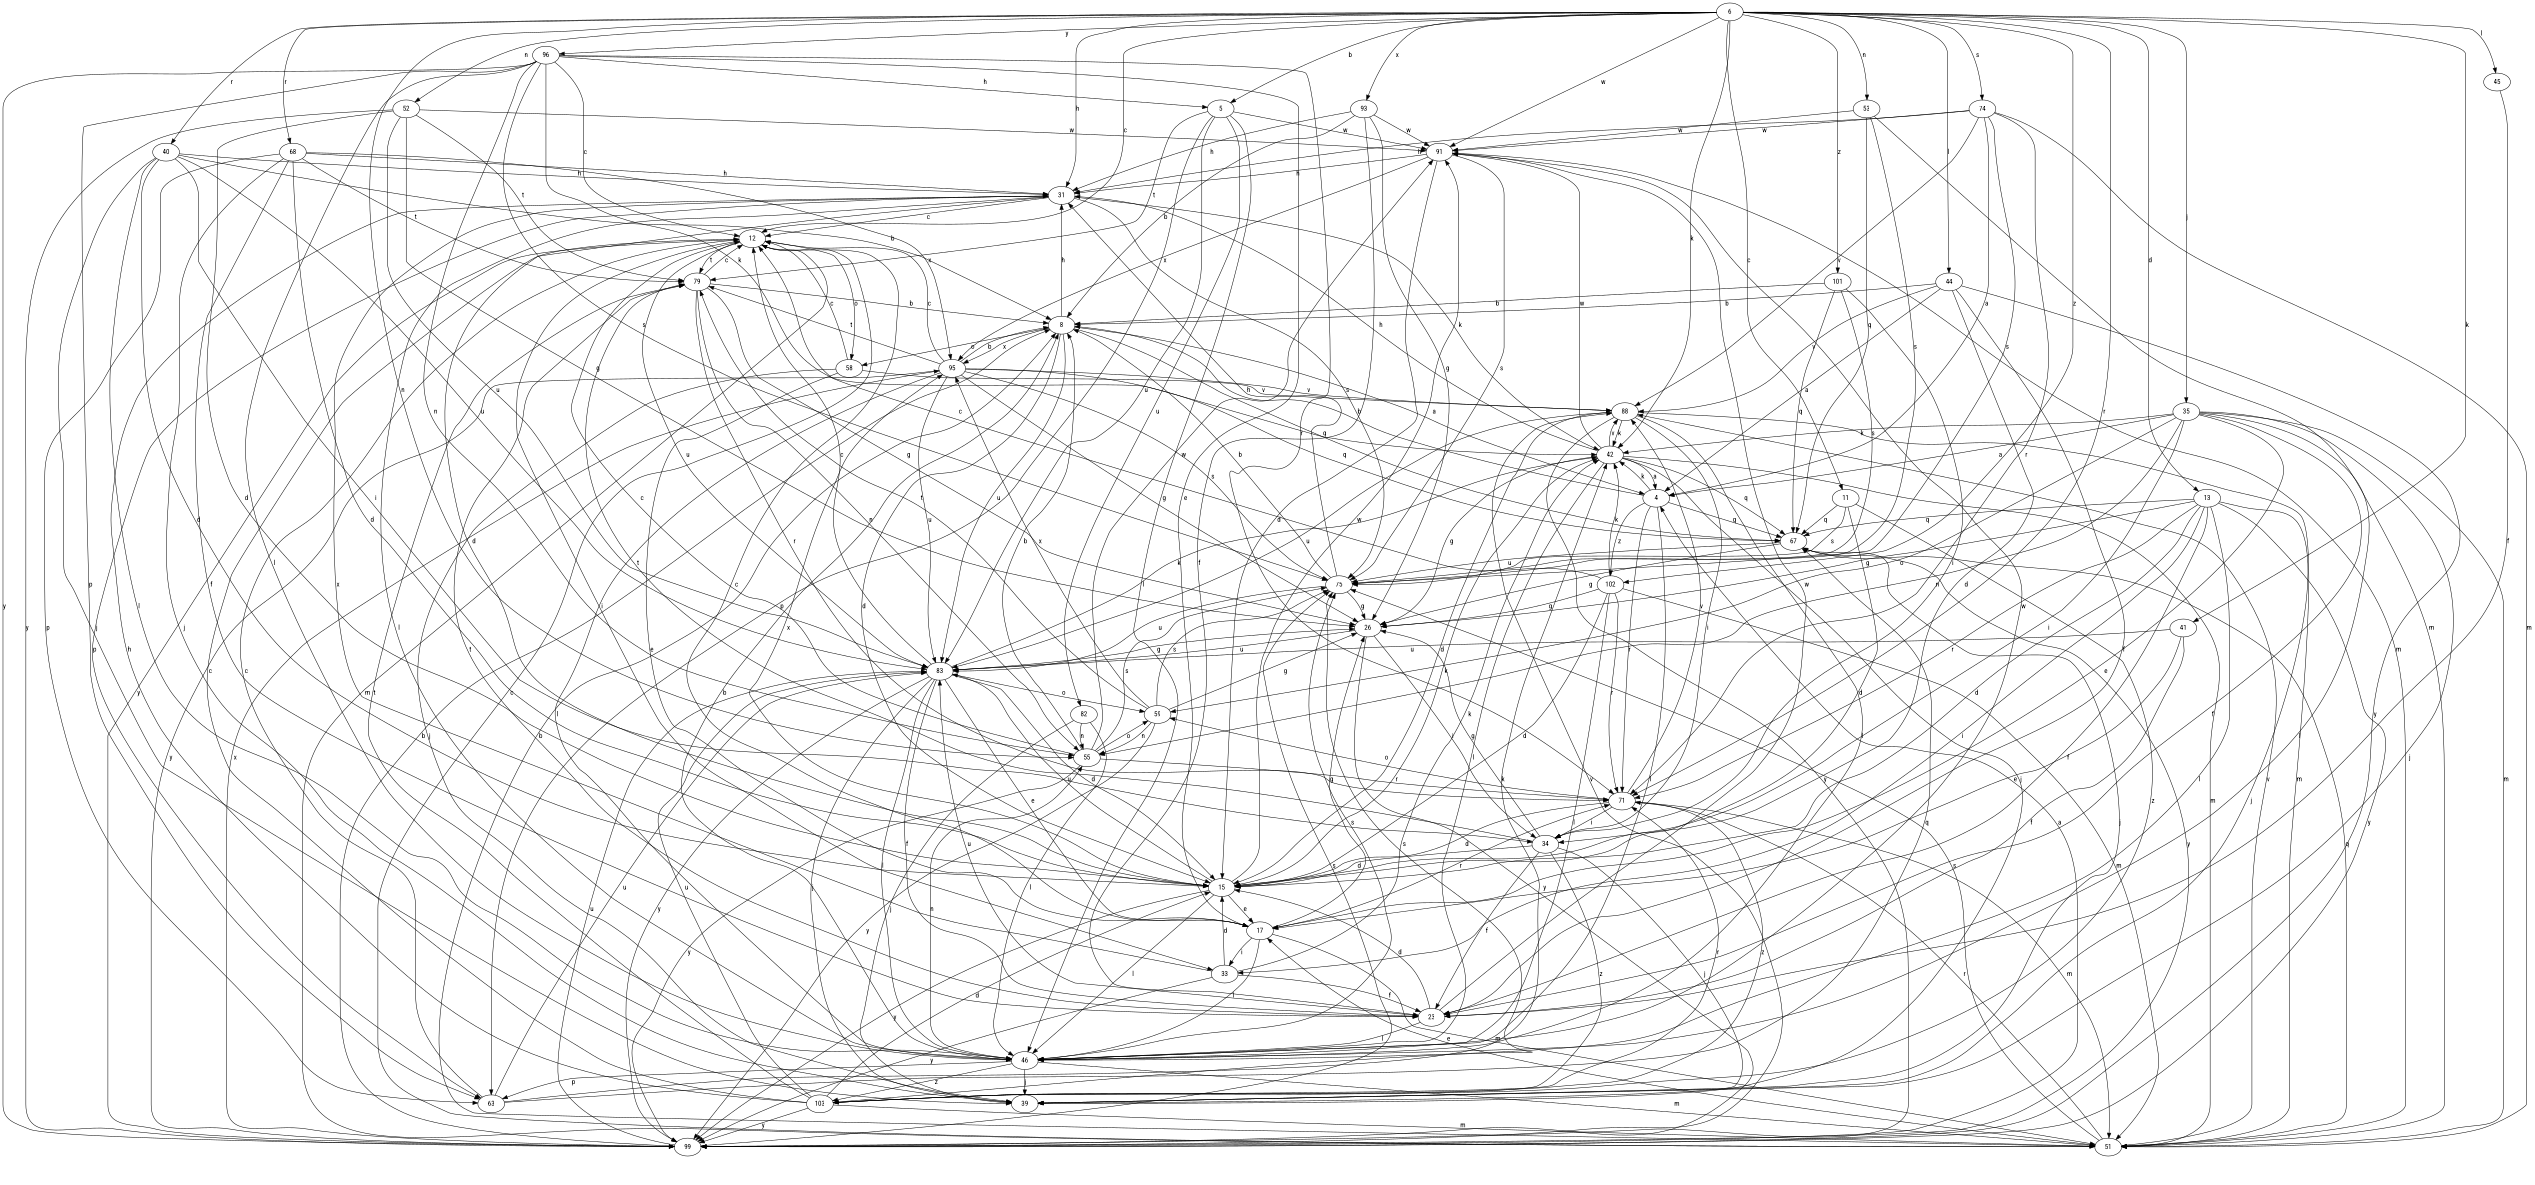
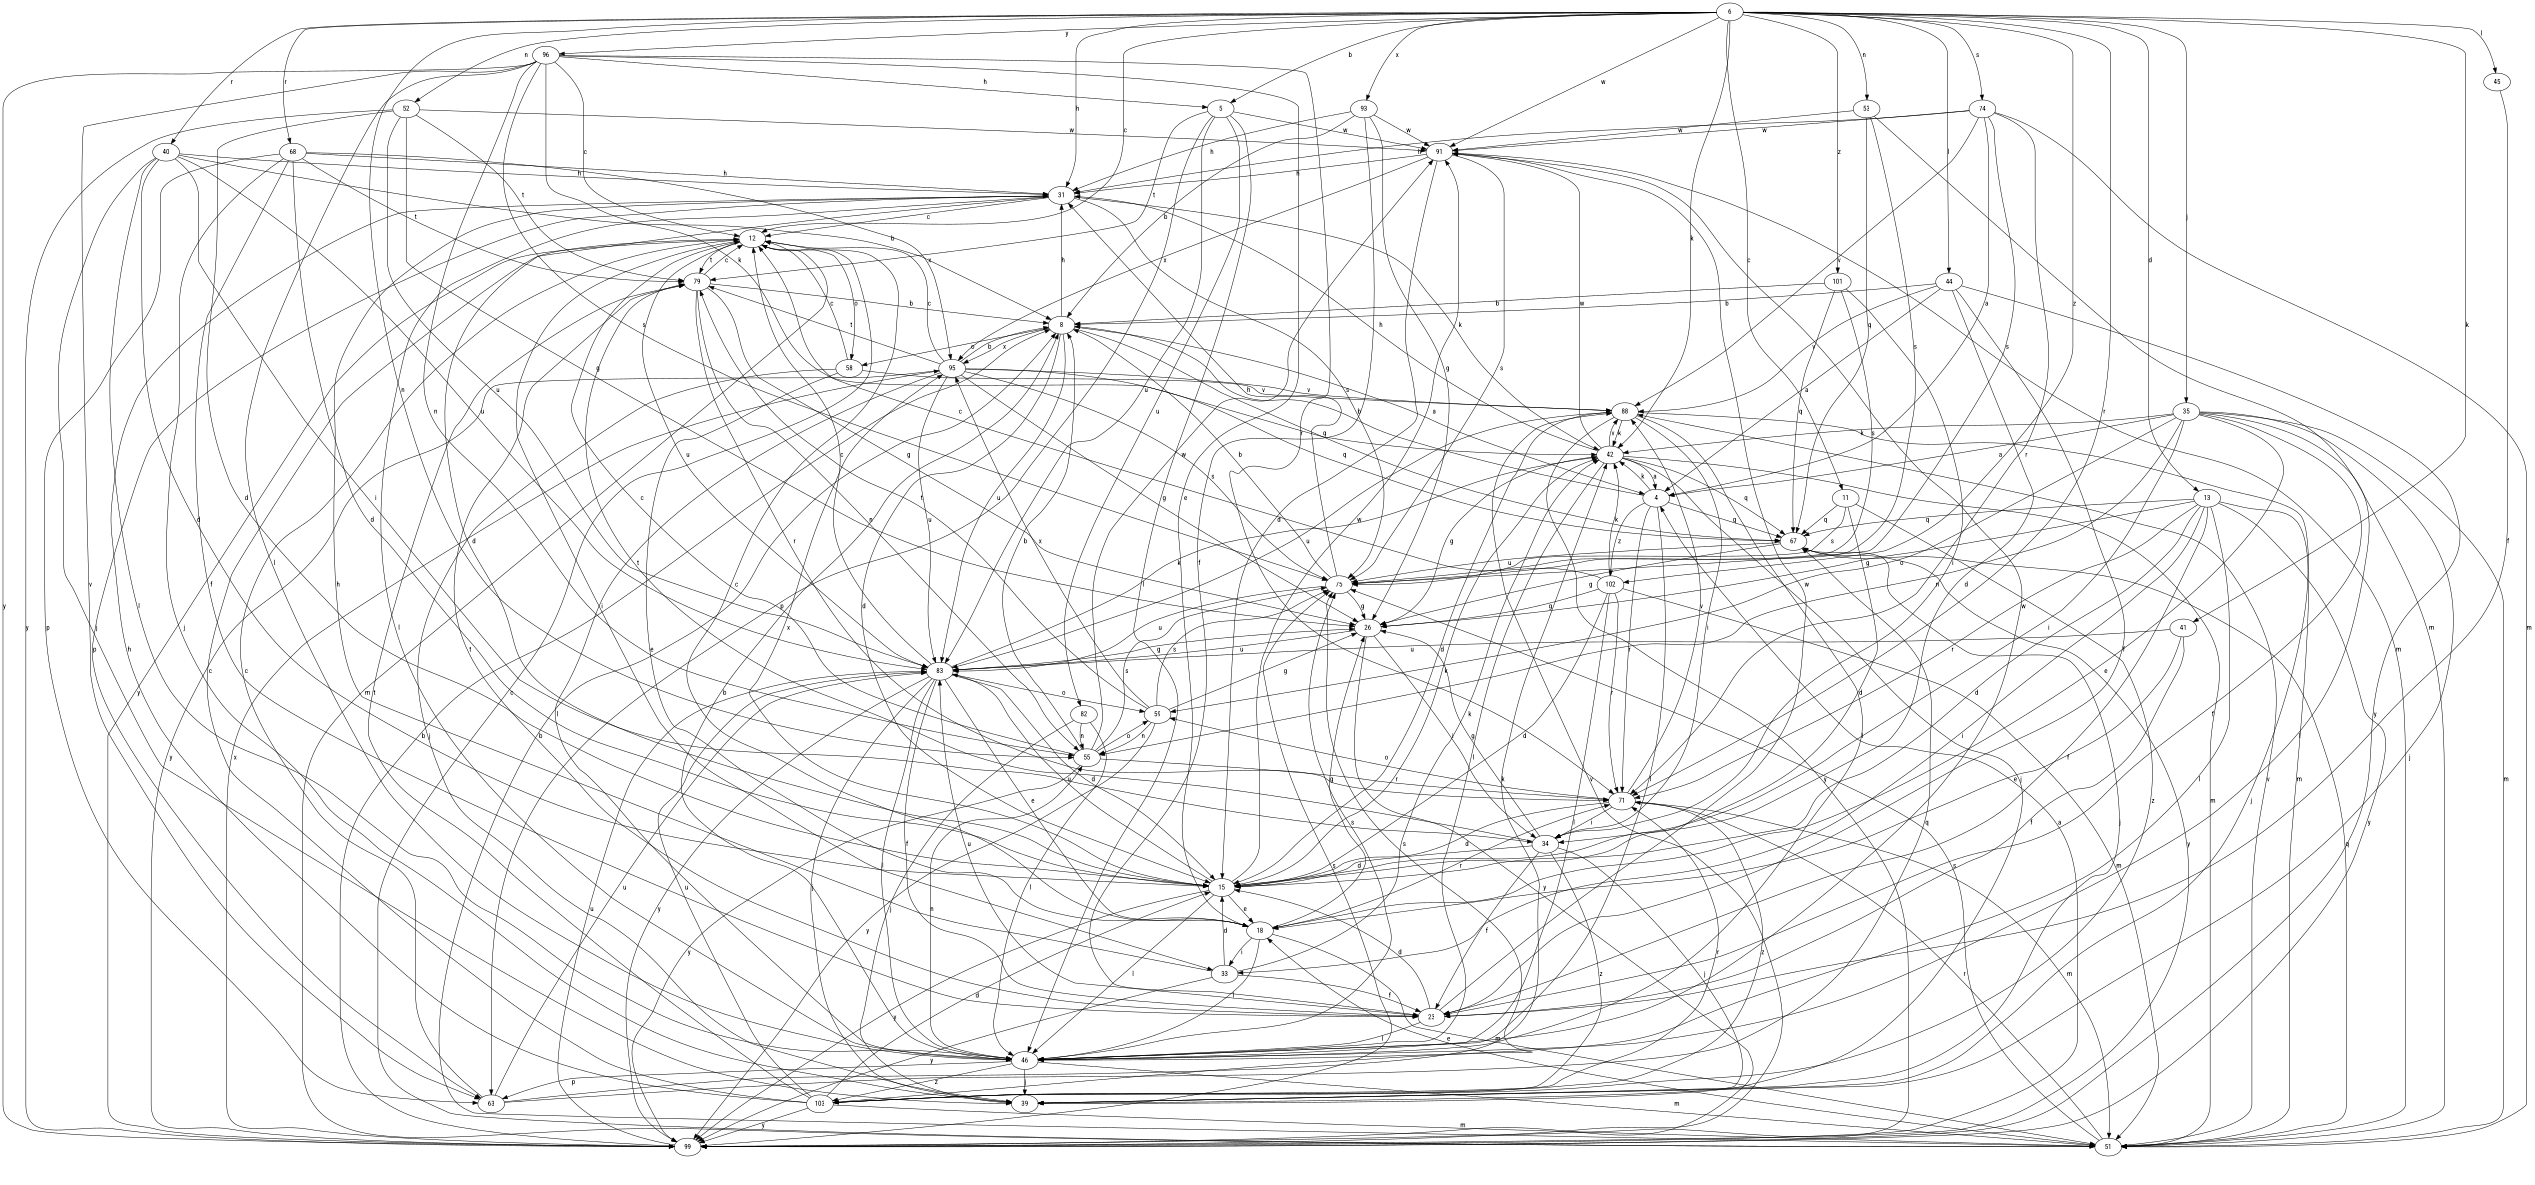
(91, 585) -> (91, 585)
(338, 585) -> (338, 585)
(1260, 931) -> (1260, 931)
